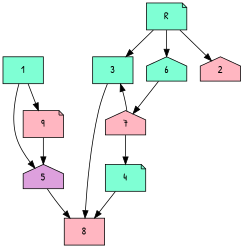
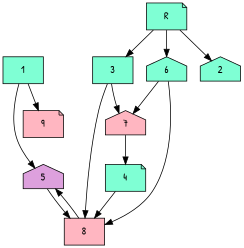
(220, 70) -> (220, 70)
(125, 101) -> (114, 95)
(43, 147) -> (70, 206)
none -> (165, 163)
